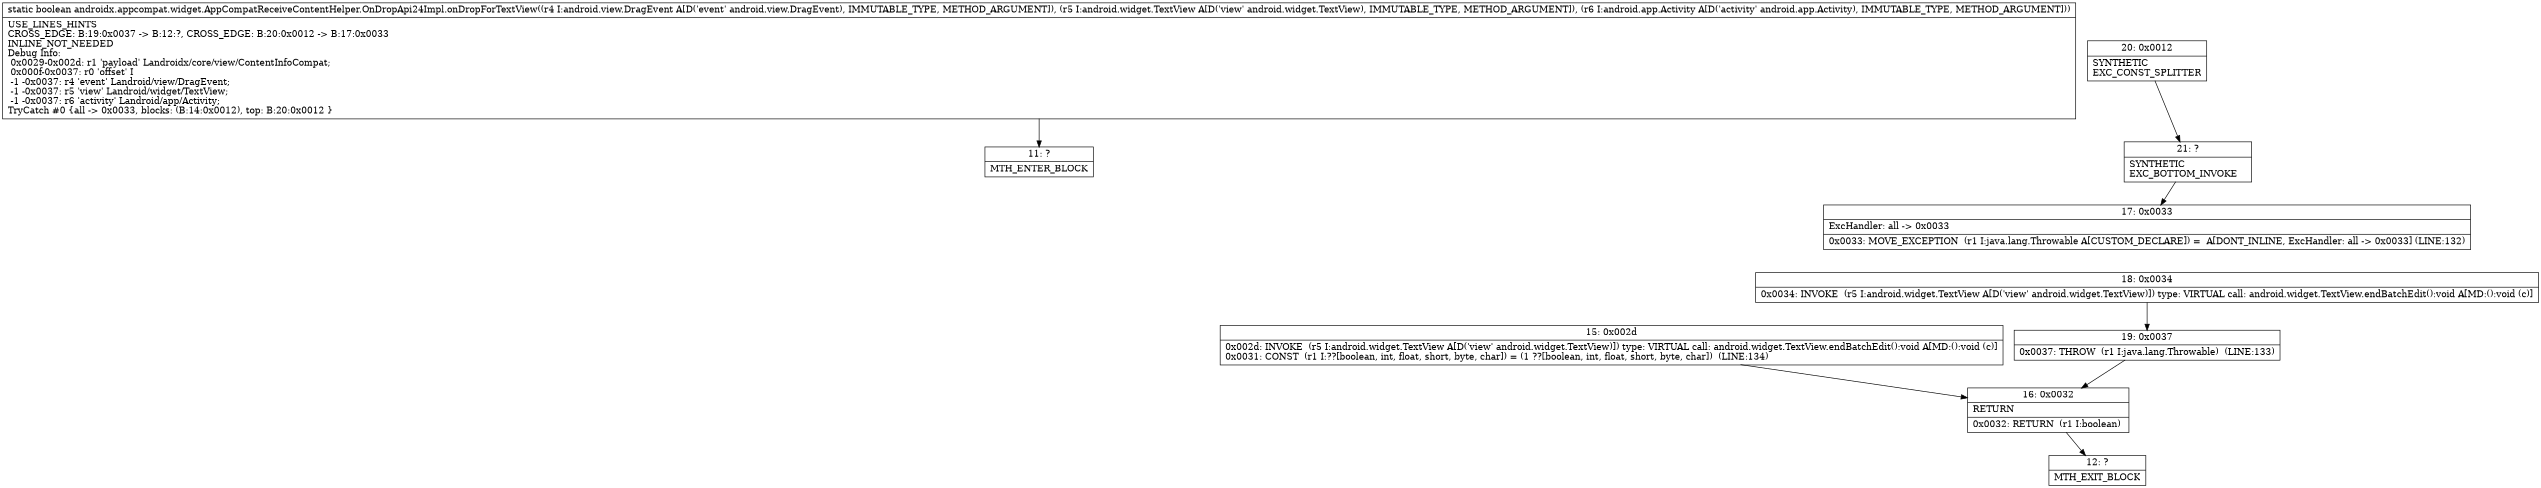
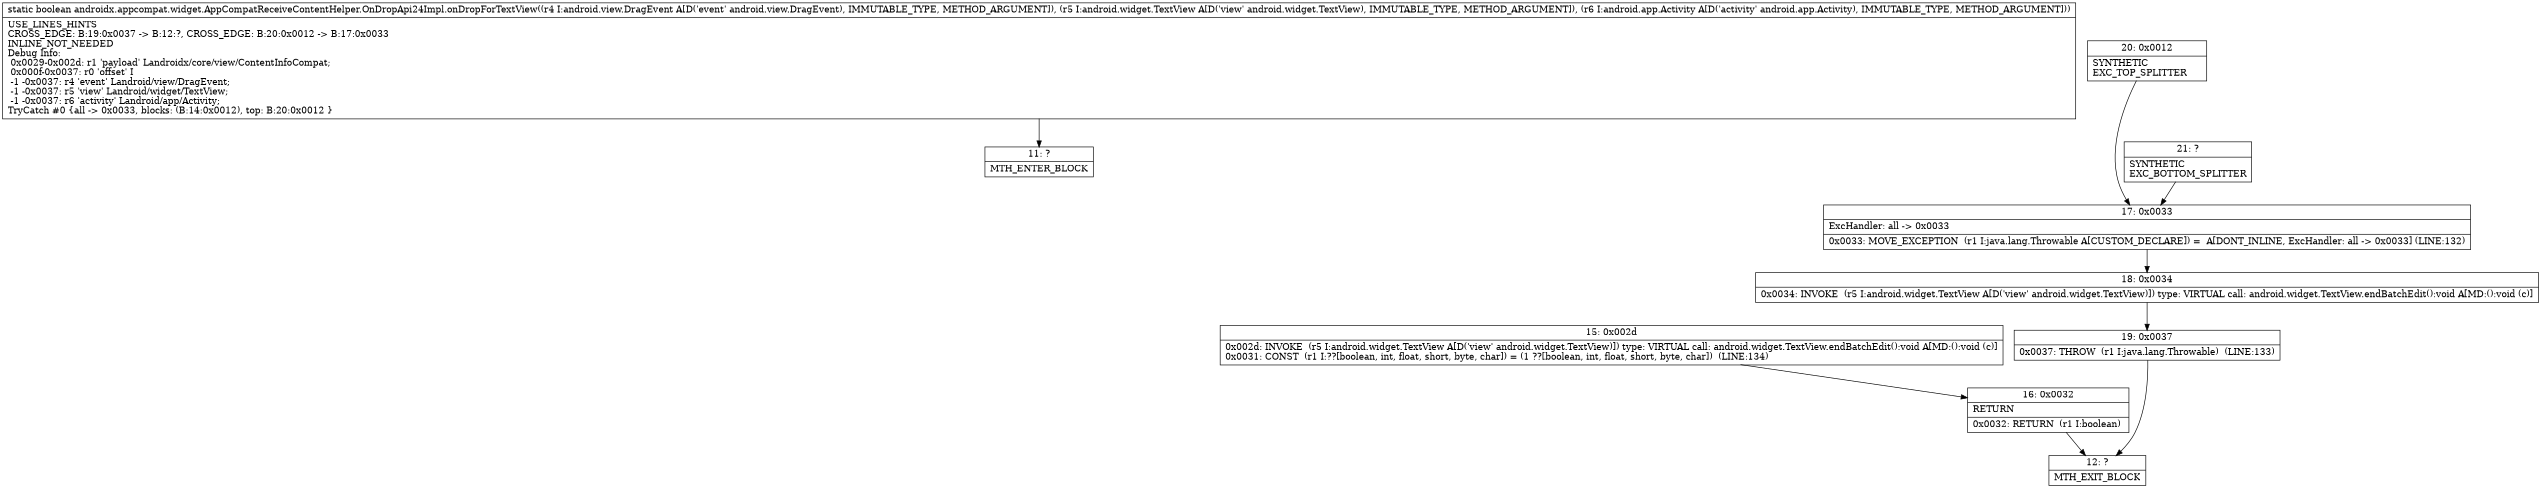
(2147, 73) -> (2140, 73)
(2166, 108) -> (2117, 140)
(2183, 174) -> (2188, 174)
none -> (2147, 258)
(2106, 372) -> (2143, 409)
